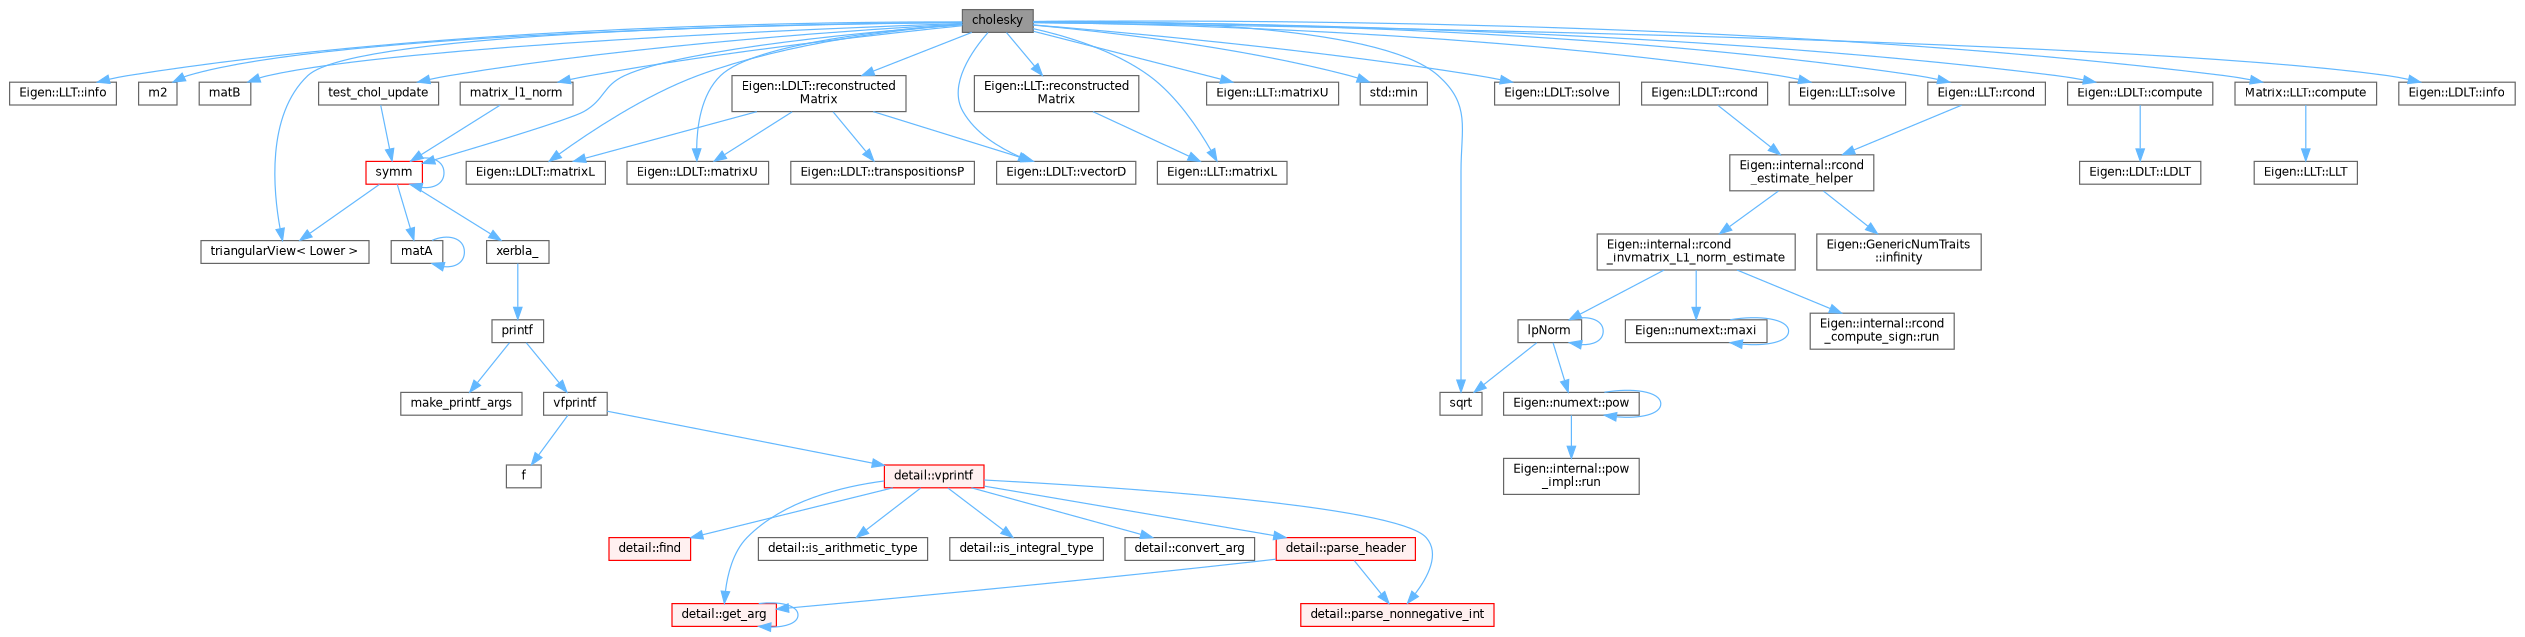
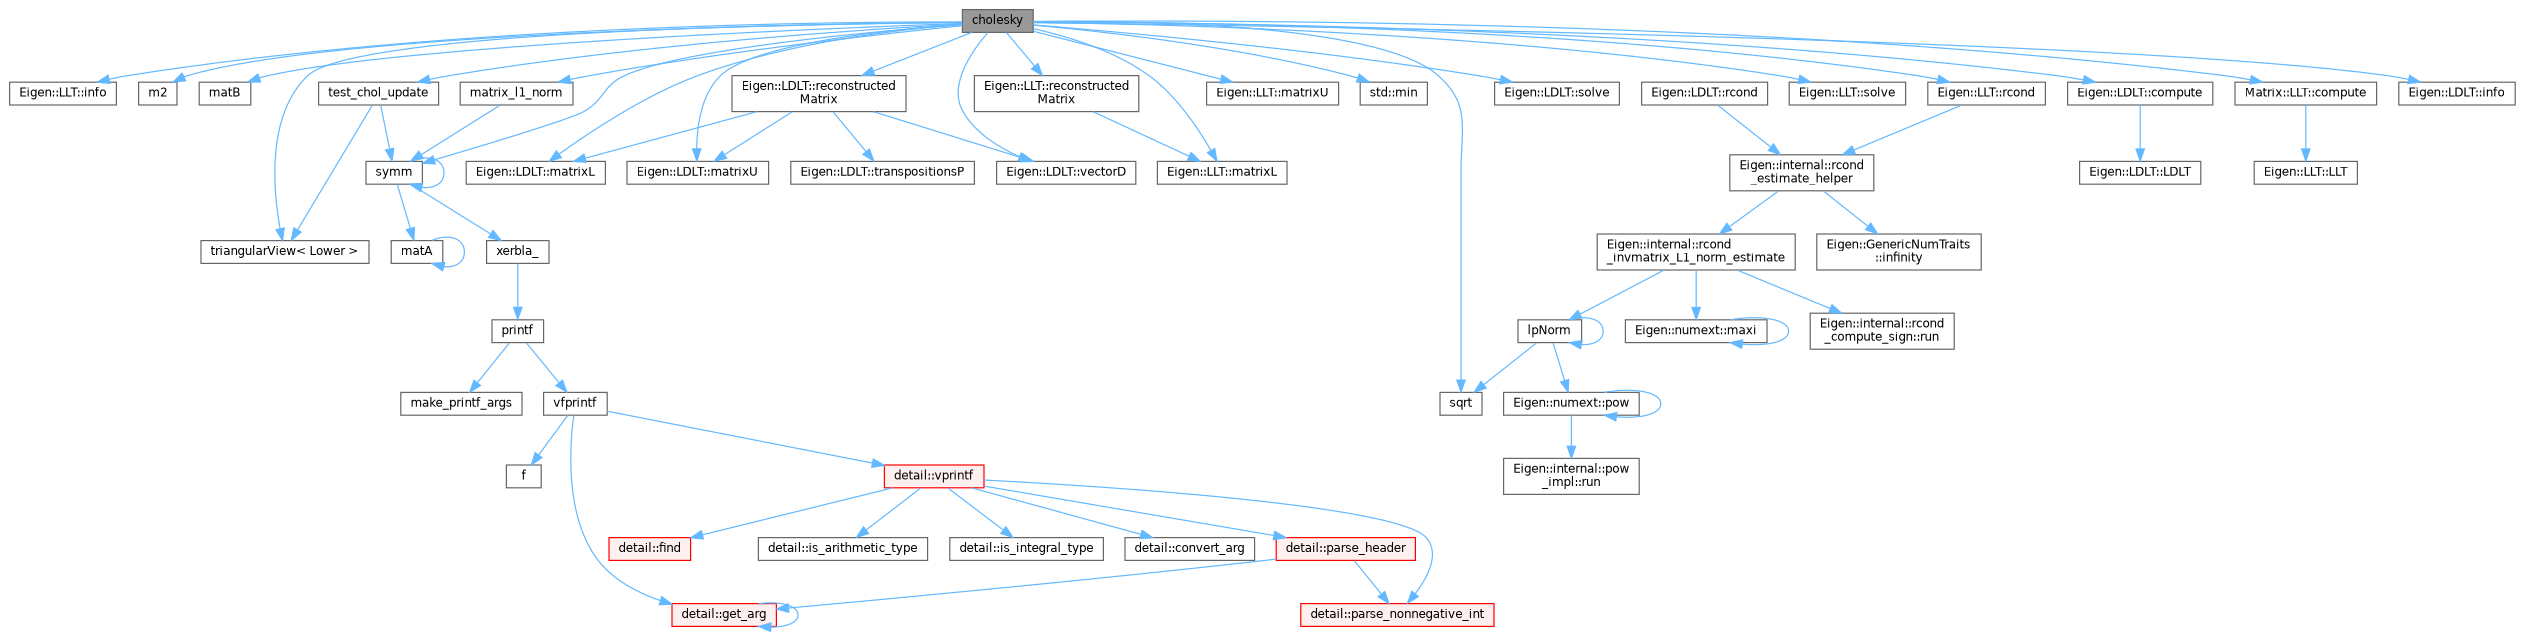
(394, 173) -> (394, 173)
(345, 209) -> (335, 167)
(798, 504) -> (581, 527)
